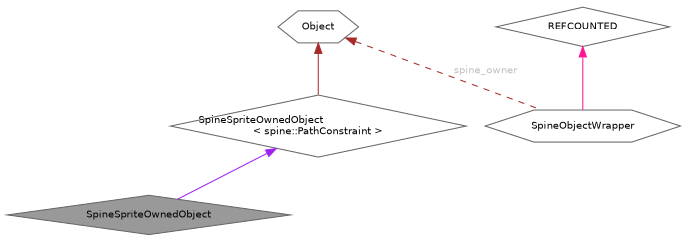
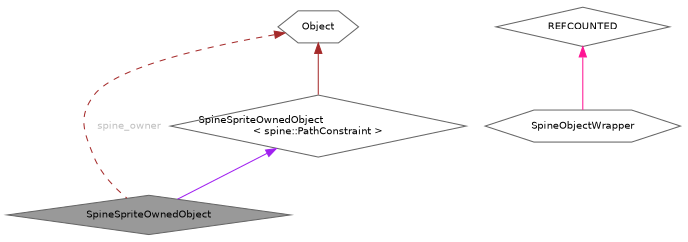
(449, 76) -> (124, 74)
